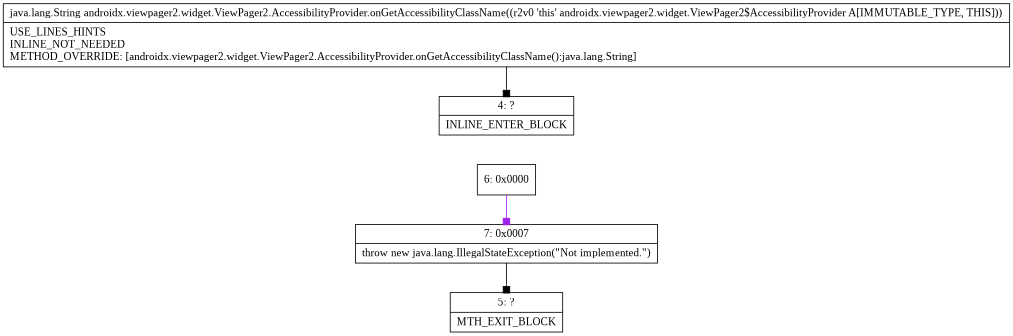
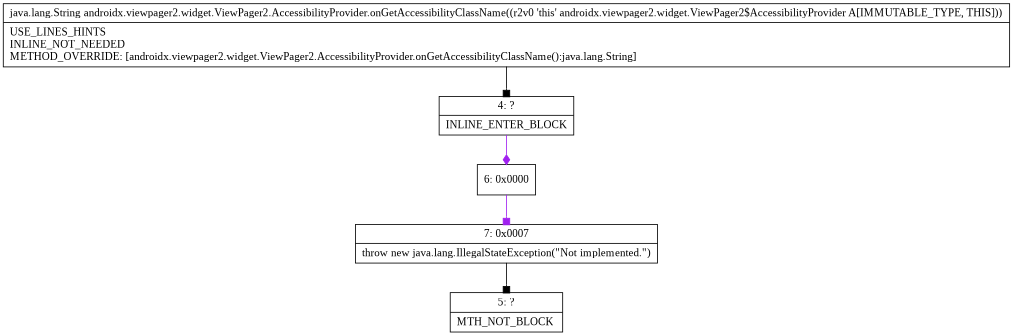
none -> (506, 145)
(506, 322) -> (505, 322)
